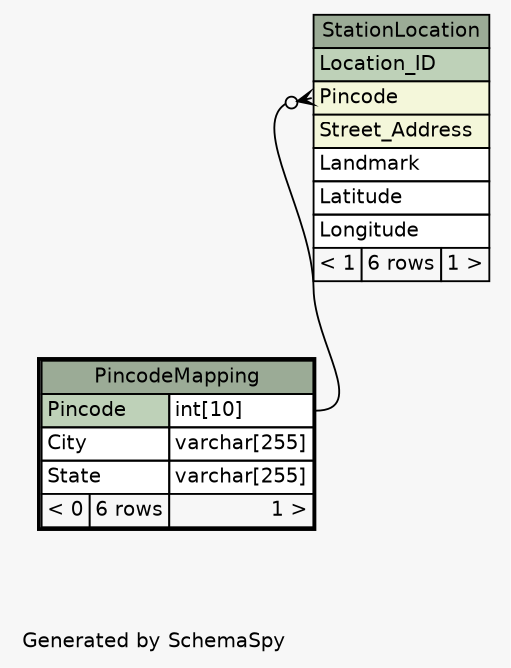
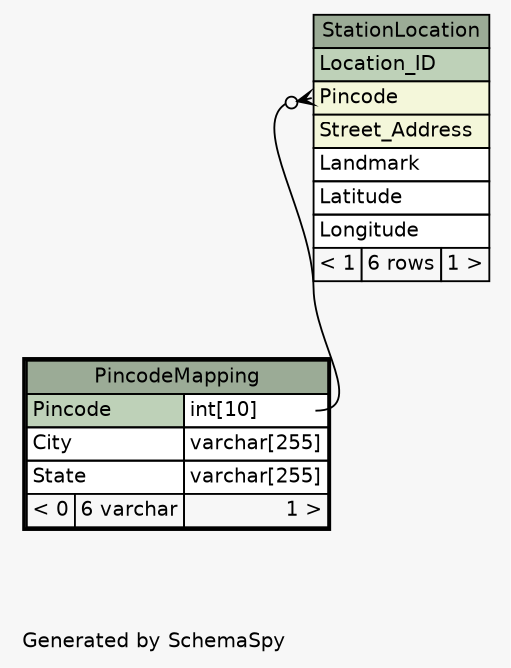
(130, 510) -> (130, 510)
